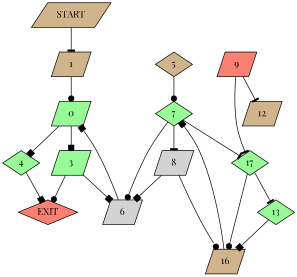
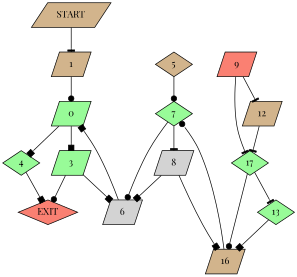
(210, 137) -> (256, 138)
(212, 186) -> (212, 186)
(195, 210) -> (195, 210)
